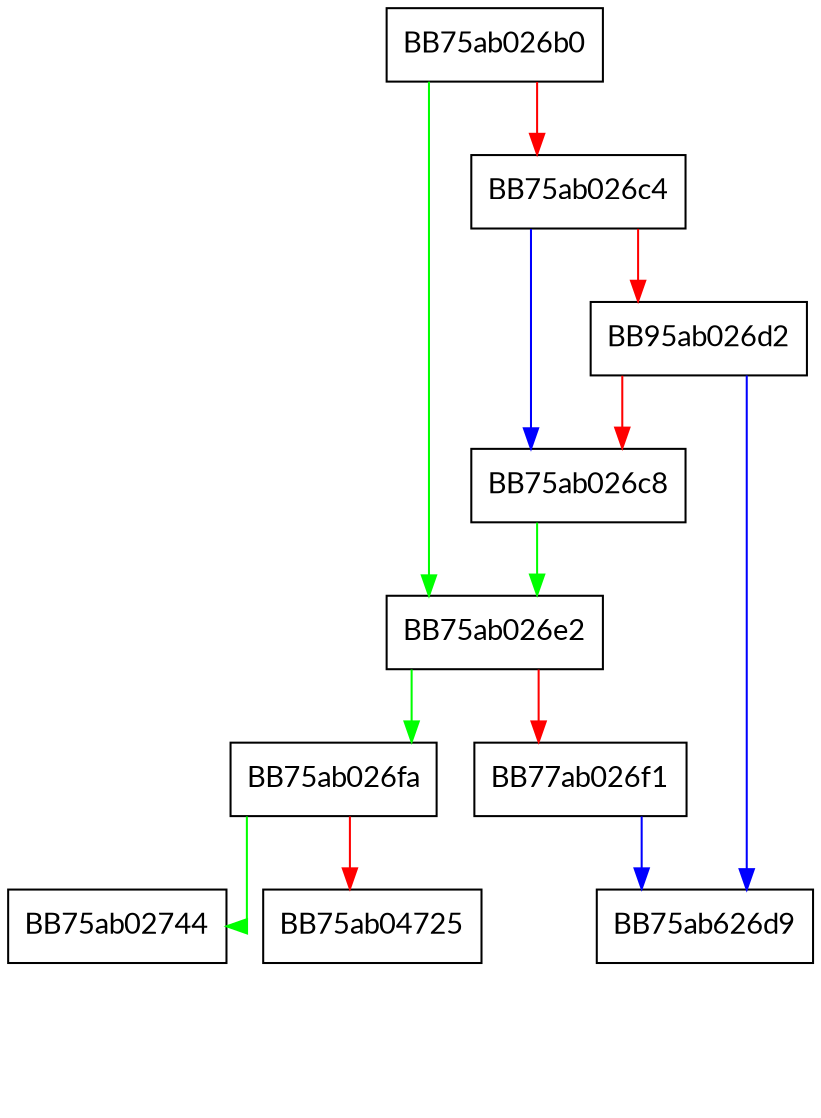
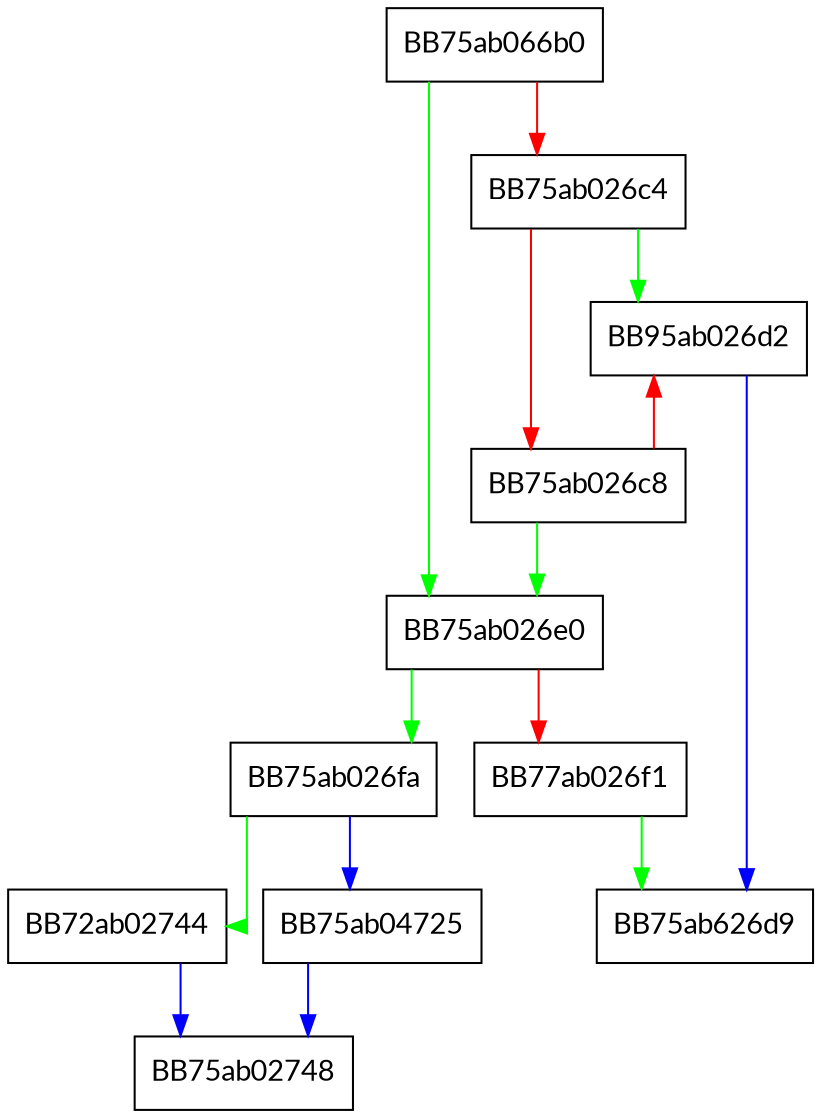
(495, 45) -> (495, 45)
(638, 255) -> (638, 255)
(531, 329) -> (531, 329)
(622, 402) -> (654, 423)
(495, 632) -> (495, 632)
(350, 842) -> (350, 842)
(642, 842) -> (642, 842)
(117, 926) -> (117, 926)
none -> (244, 1073)
